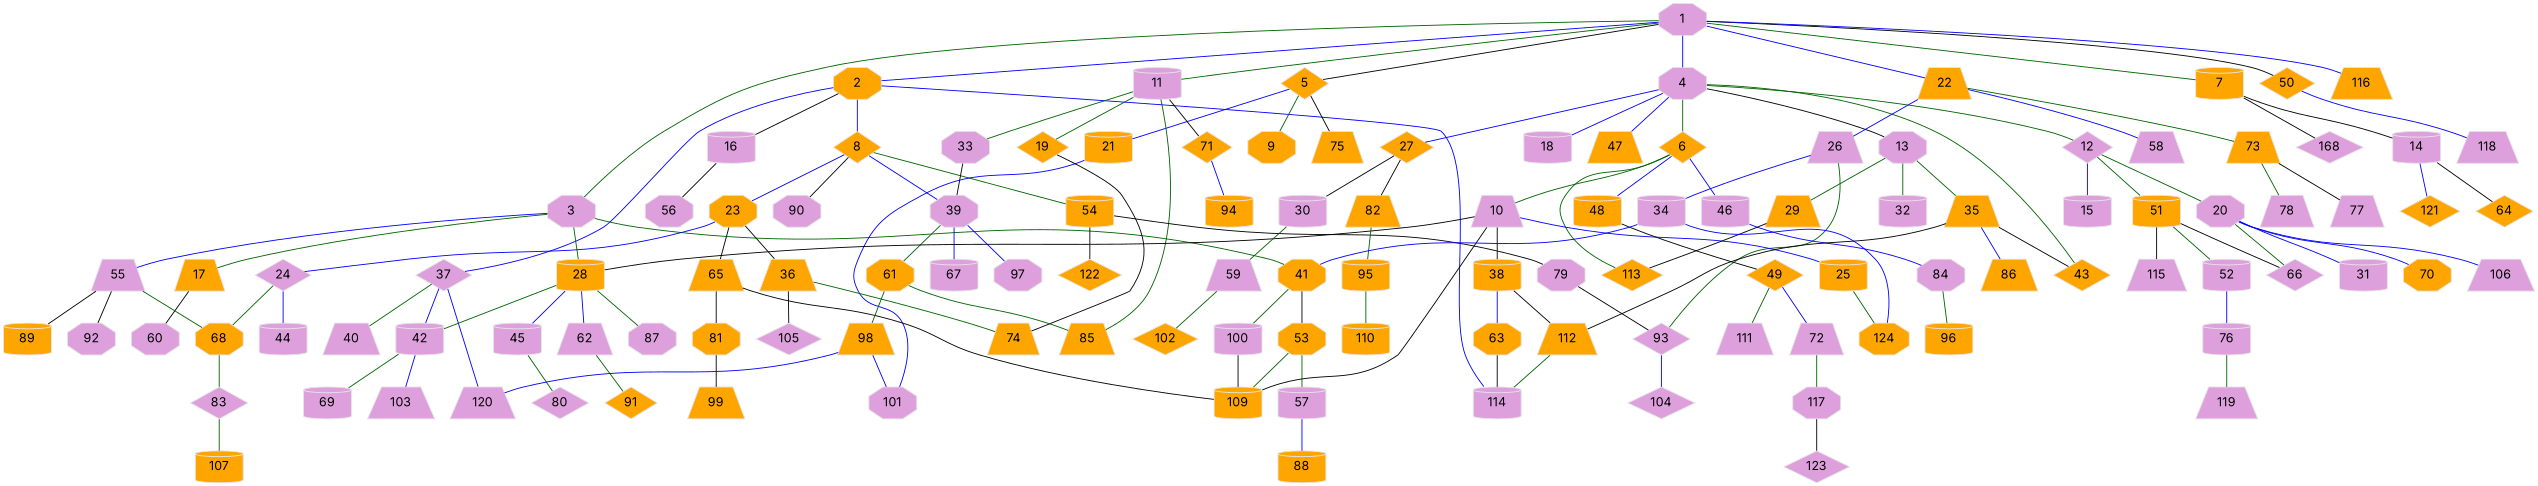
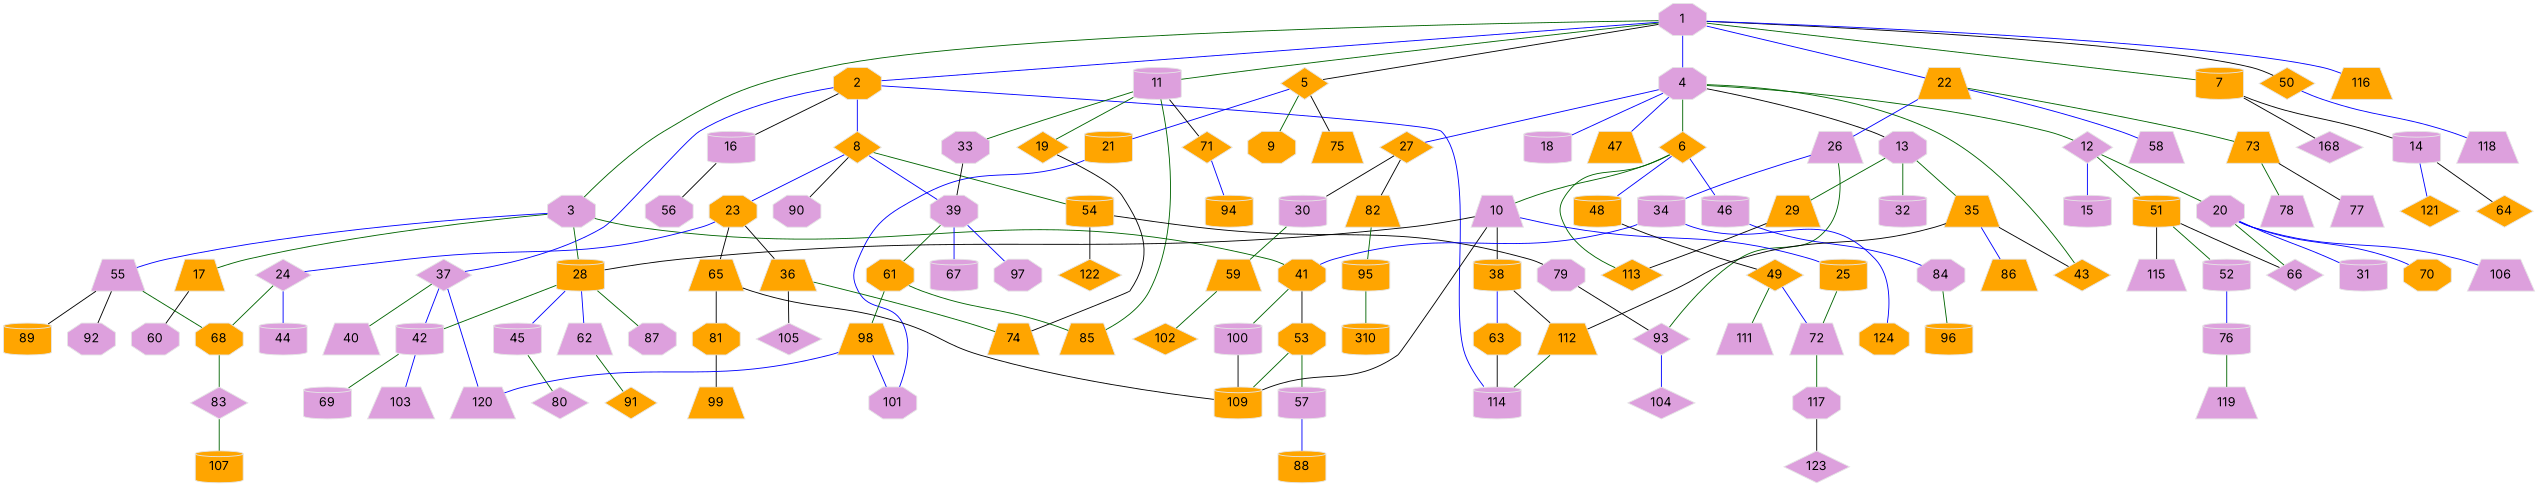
(1234, 275) -> (1234, 275)
(1864, 307) -> (1830, 307)
(1366, 339) -> (1366, 339)
